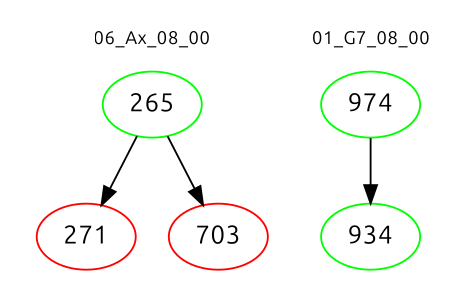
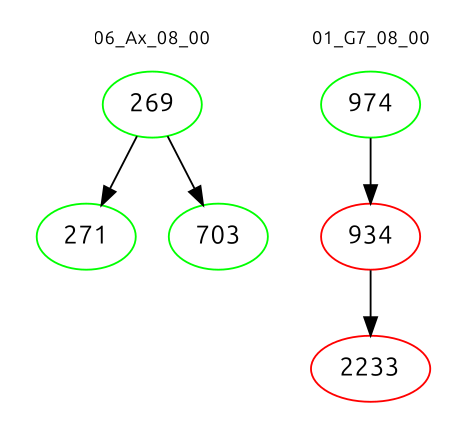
(152, 105) -> (152, 105)
(86, 237) -> (86, 237)
(218, 237) -> (218, 237)
(371, 237) -> (371, 237)
none -> (371, 369)
